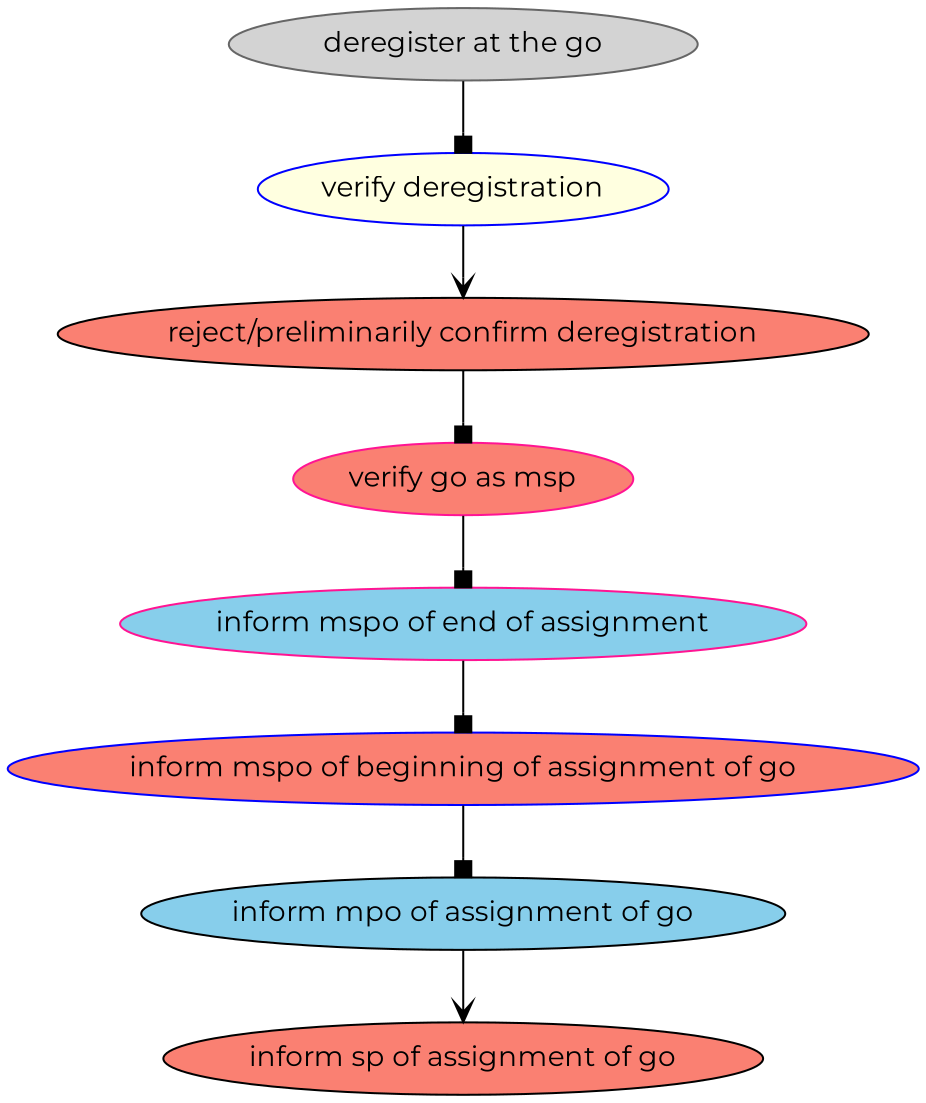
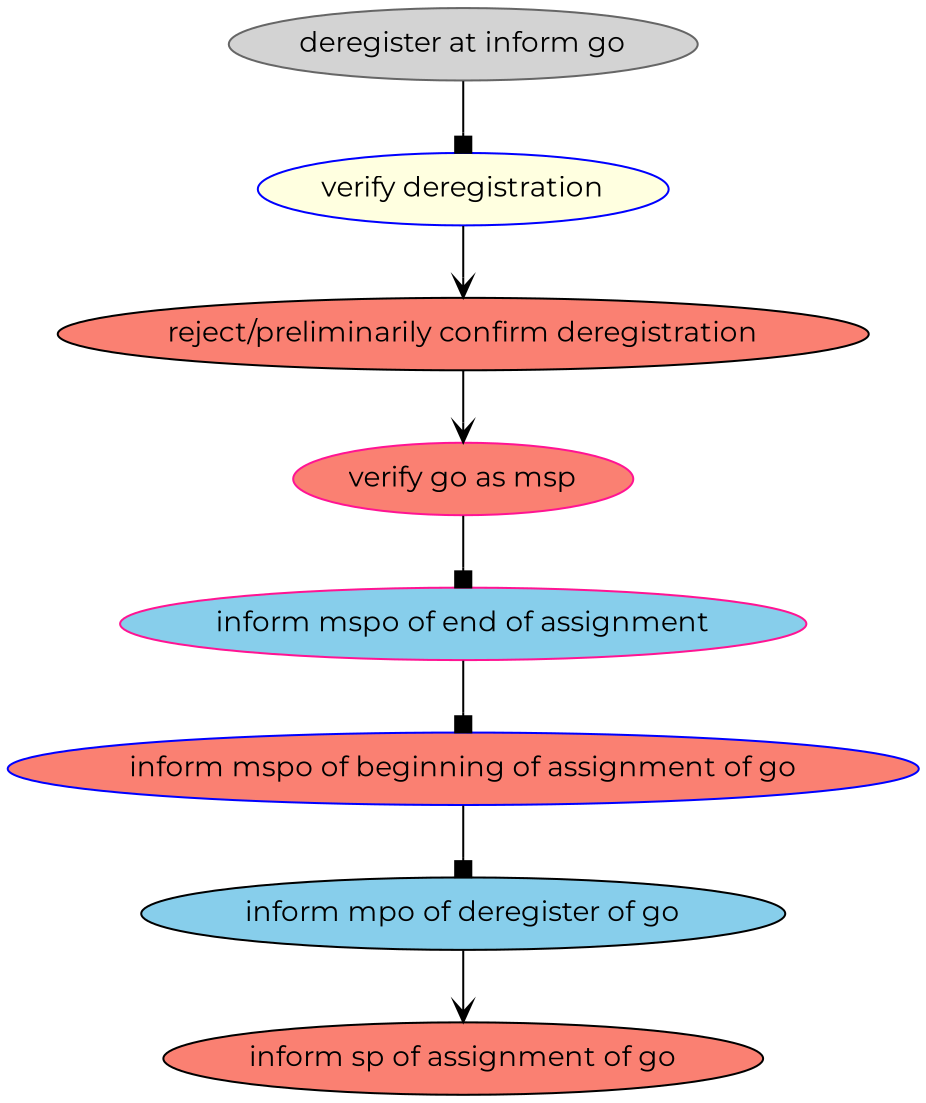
(463, 44) -> (463, 44)
(463, 397) -> (463, 397)
(463, 914) -> (463, 914)
